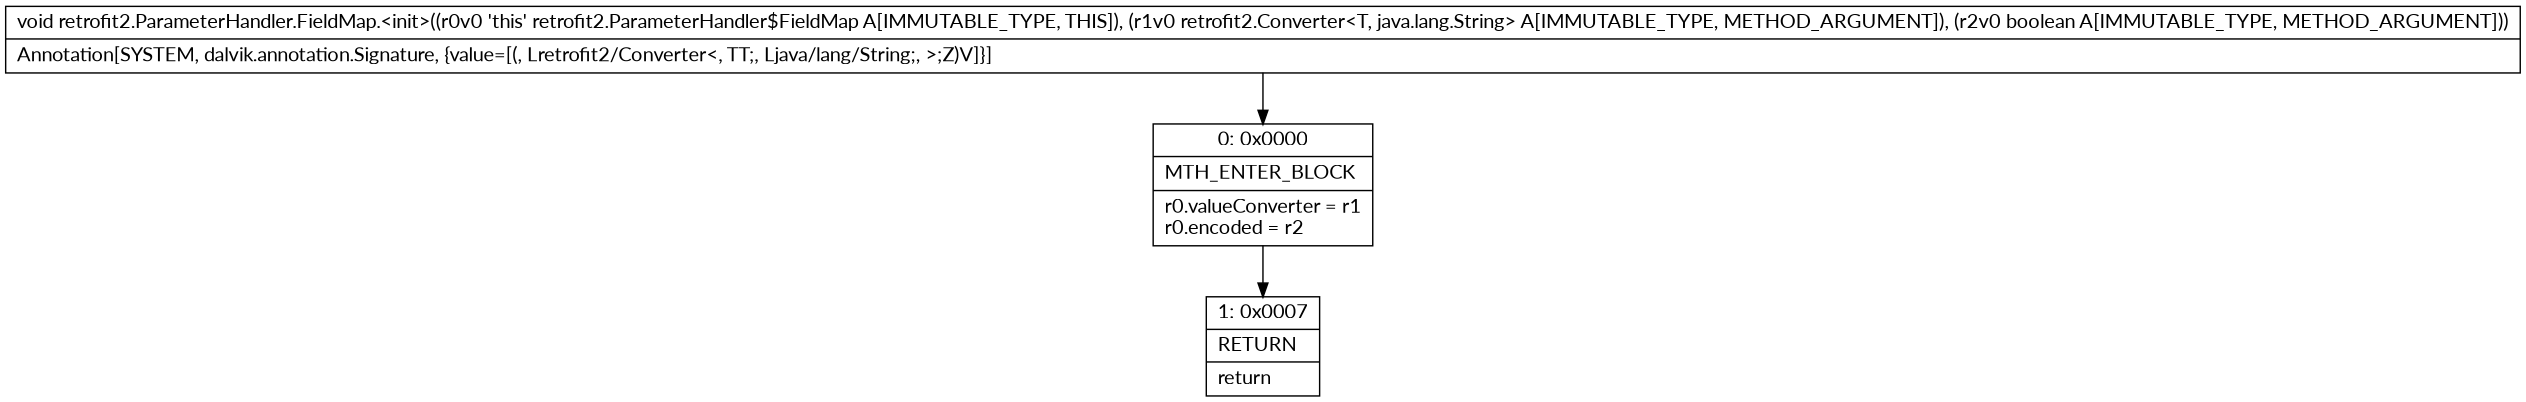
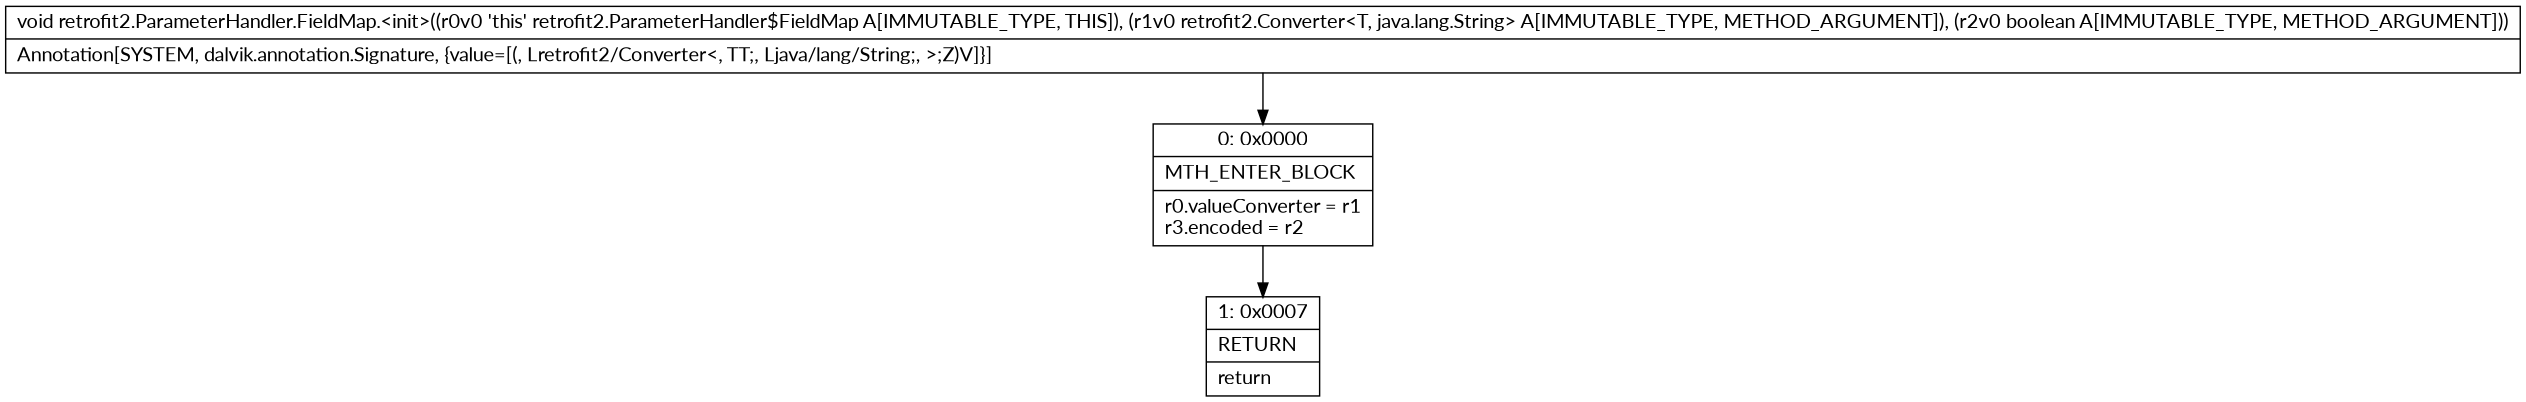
(1235, 228) -> (1235, 228)
